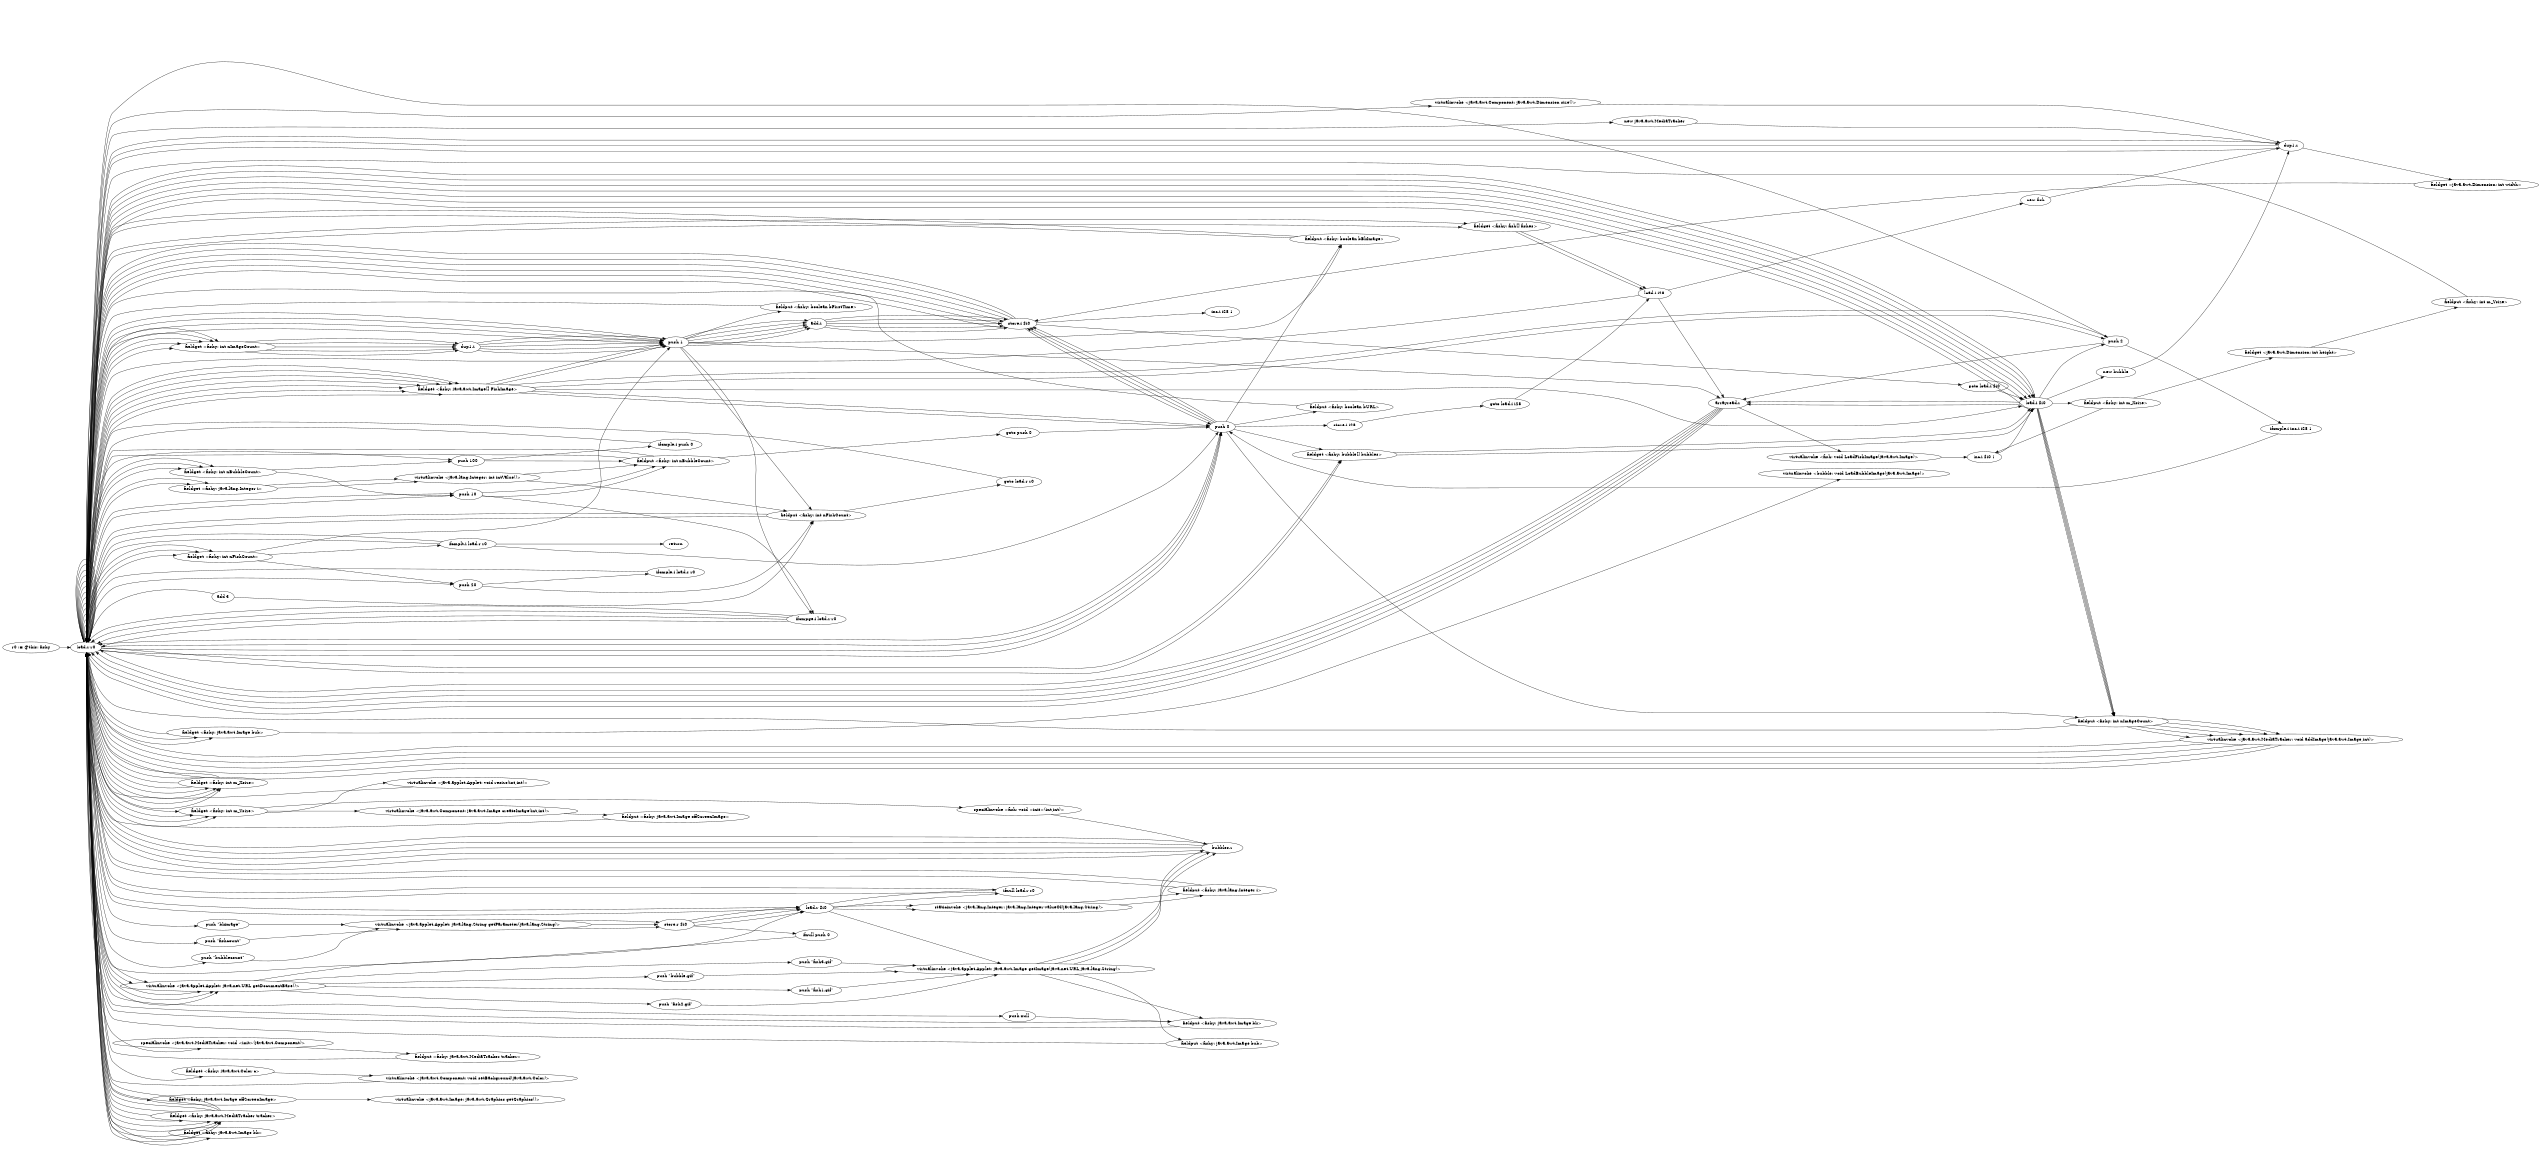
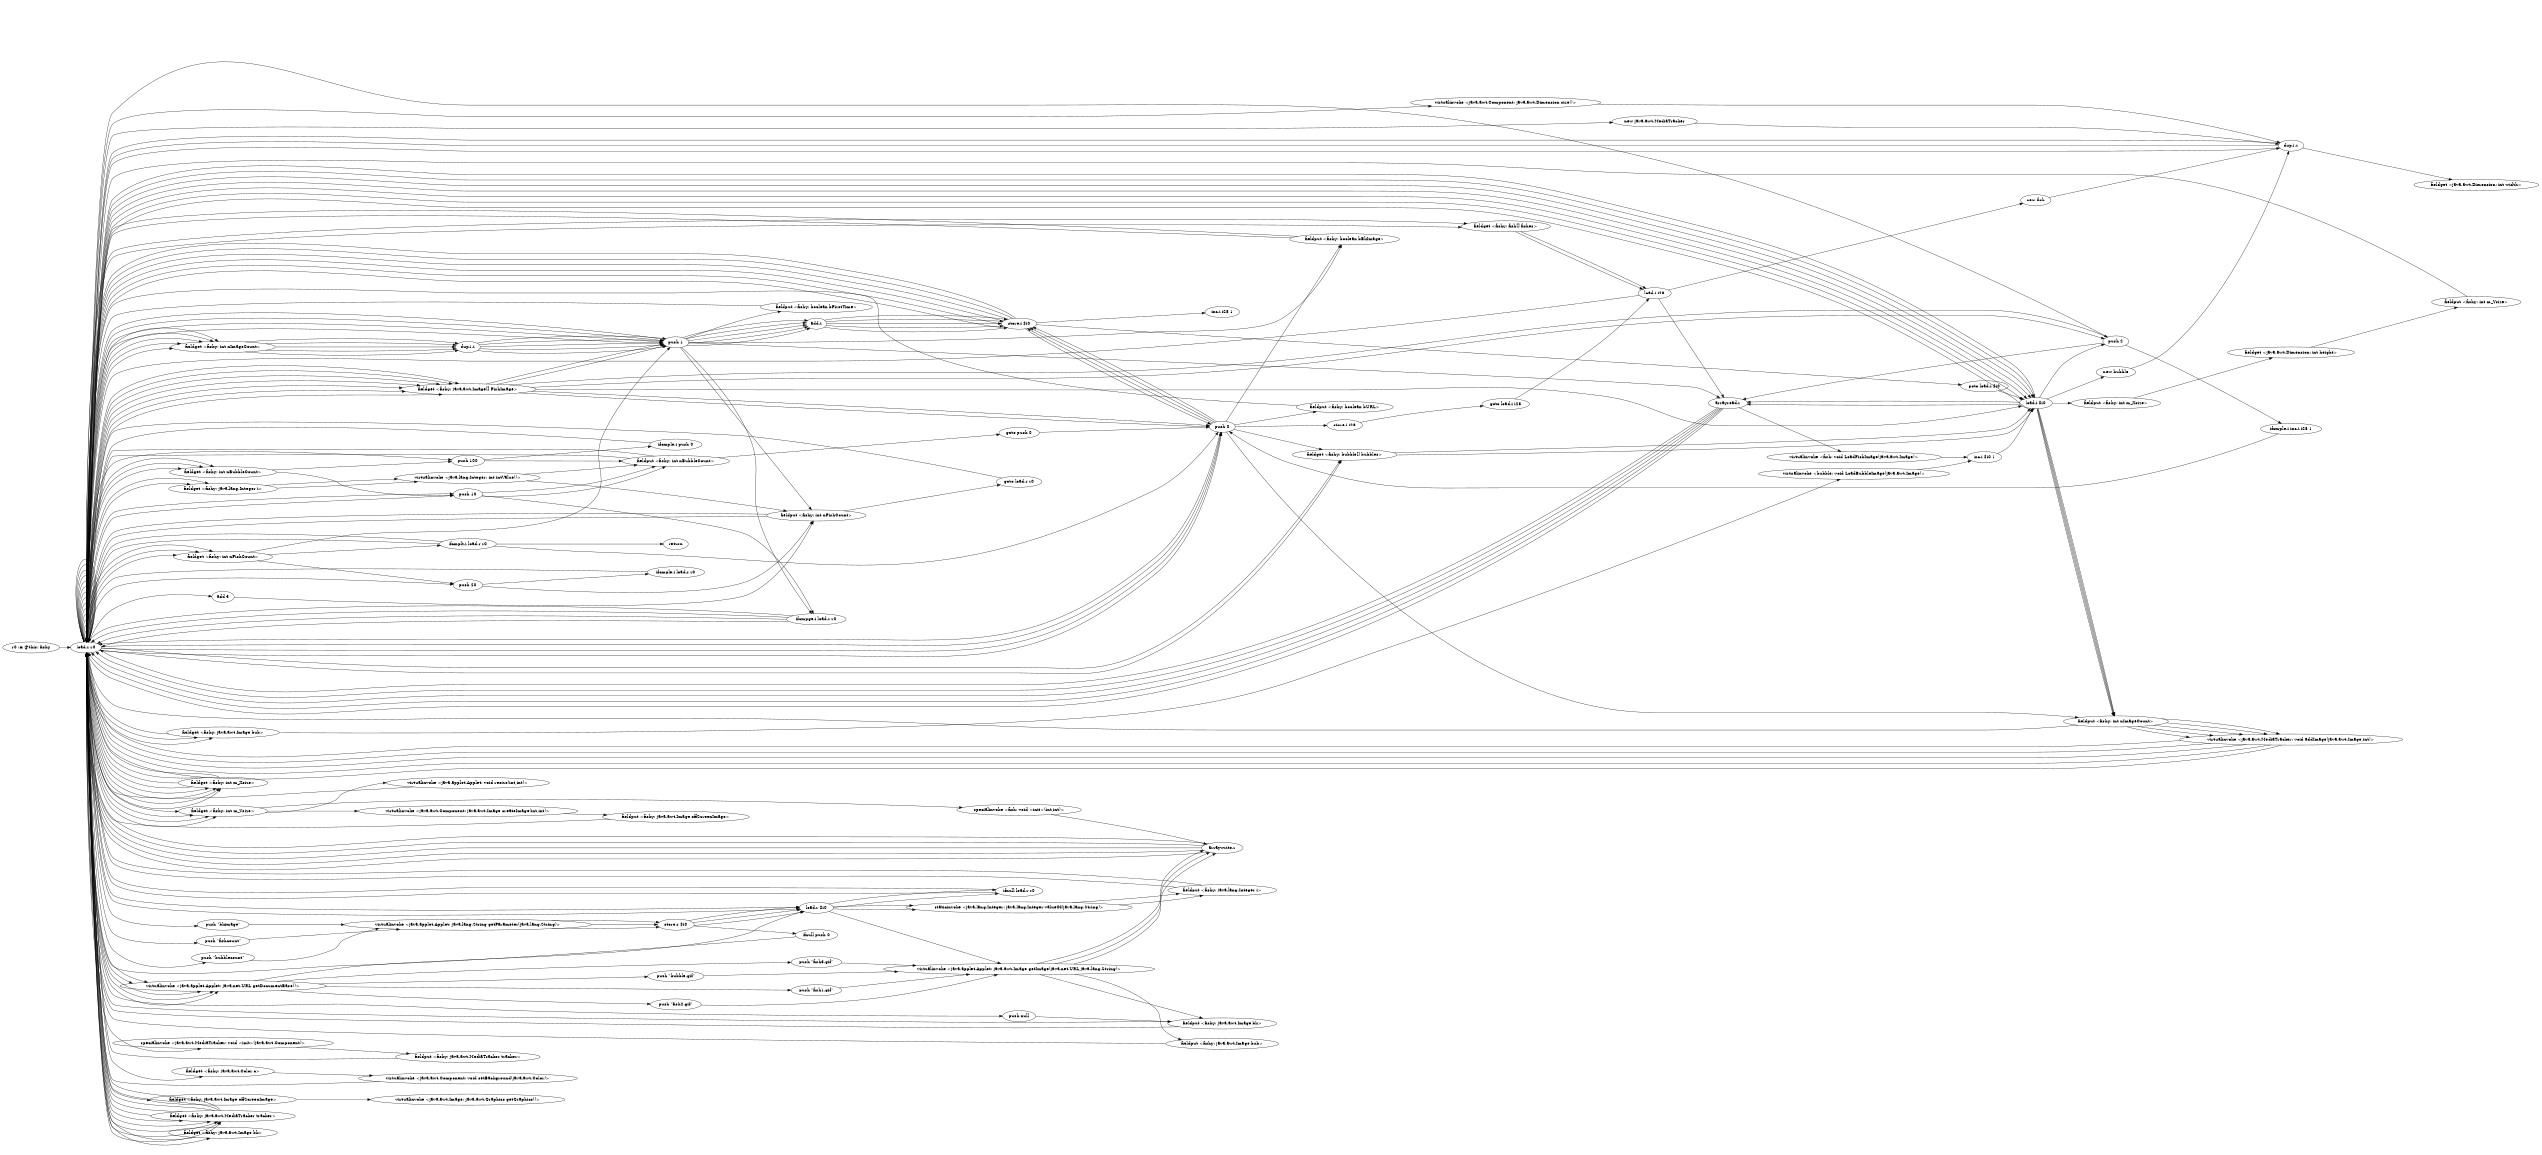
(1724, 221) -> none
(2050, 430) -> (1943, 466)
(141, 593) -> (139, 599)
(1222, 848) -> (1222, 848)
